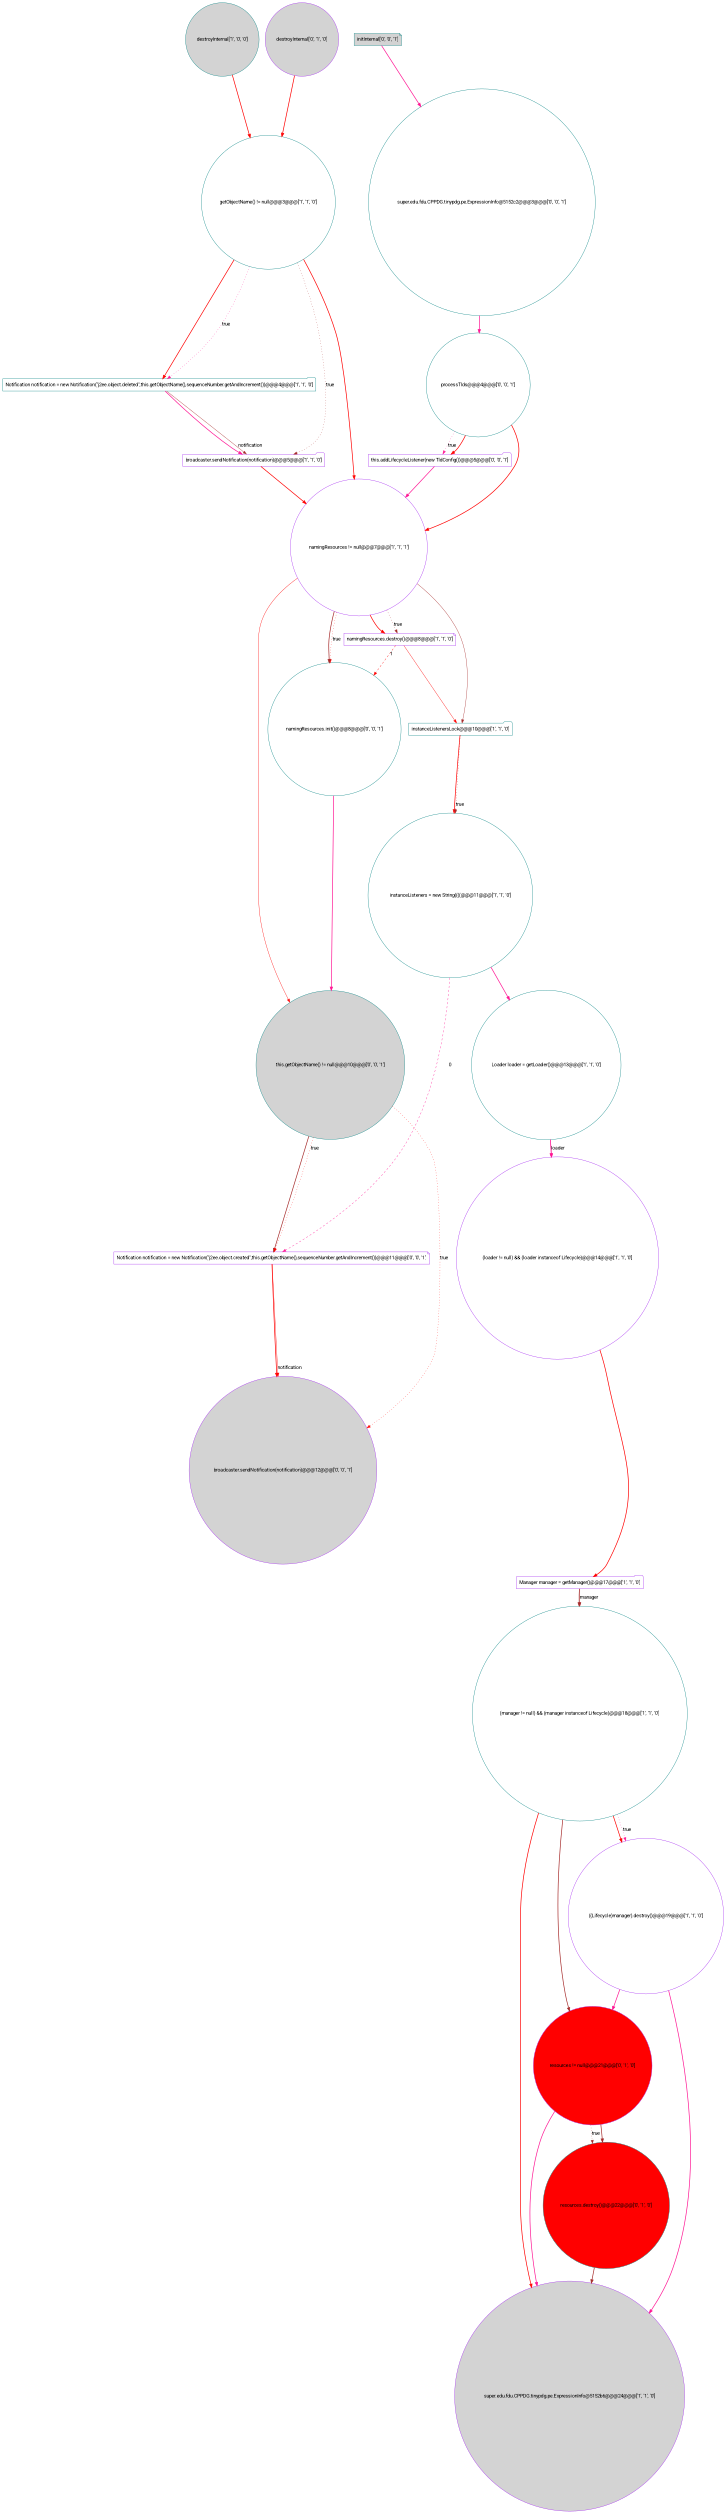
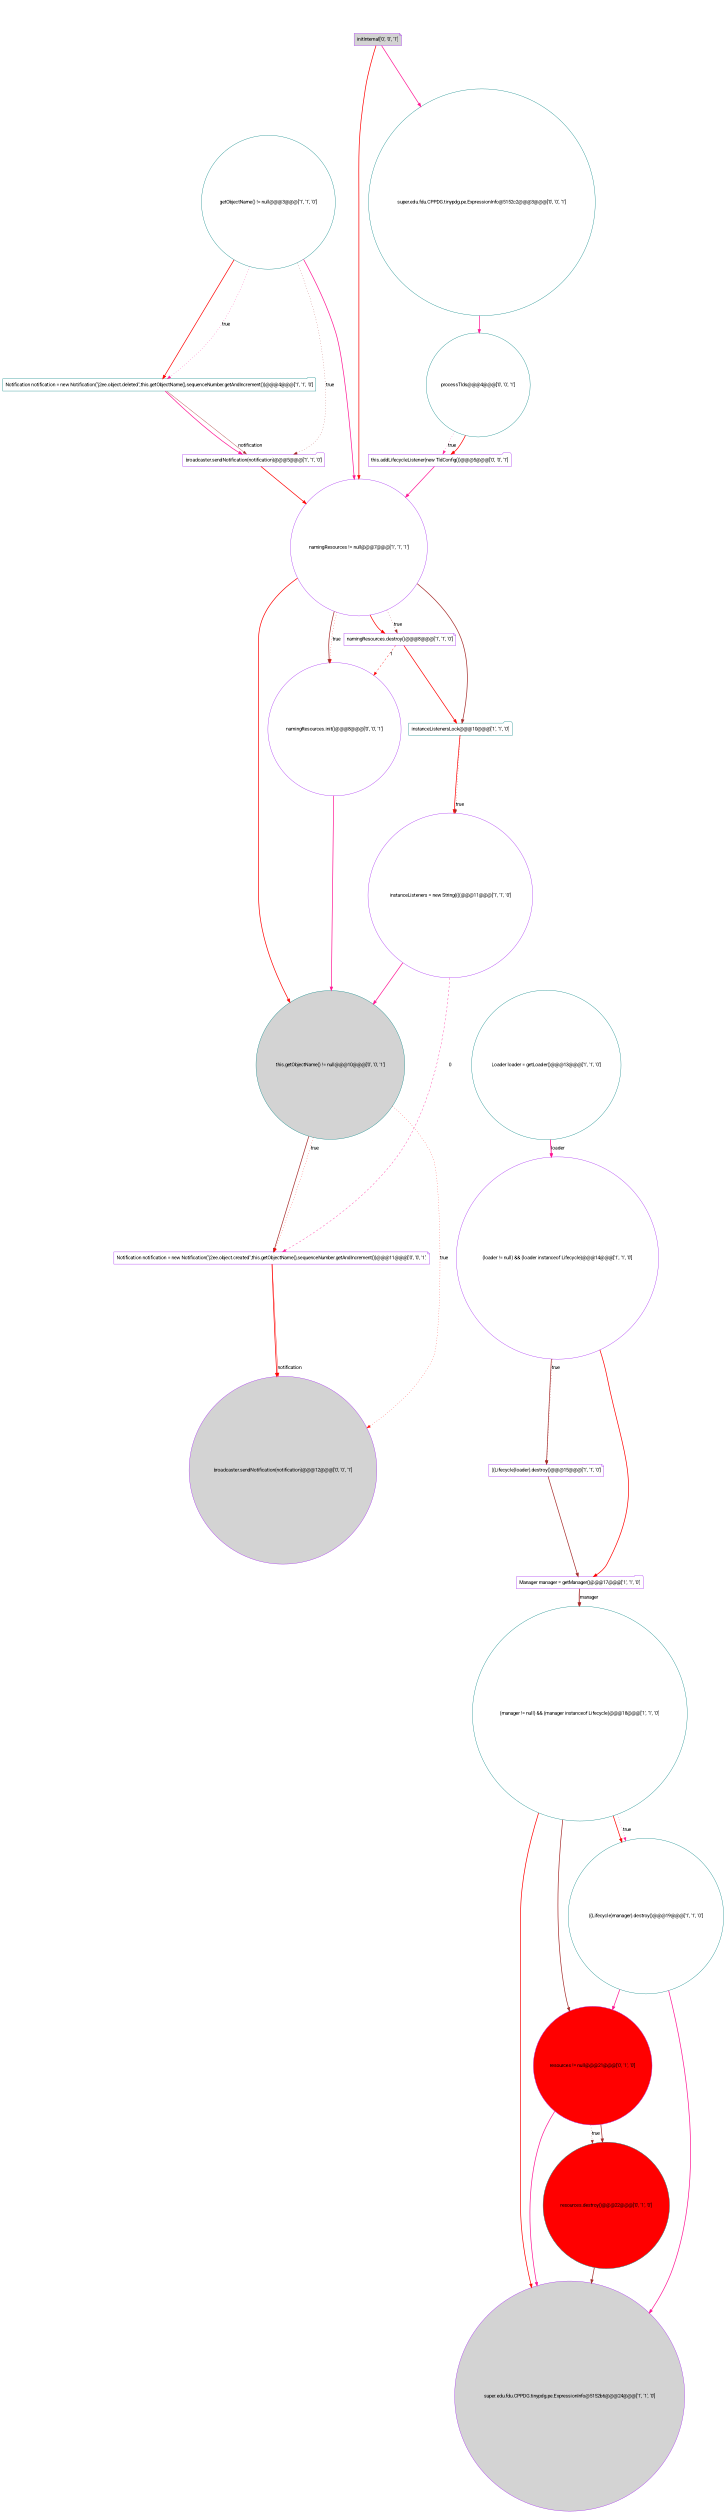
(222, 39) -> none
(302, 39) -> none
(378, 39) -> (378, 39)
(342, 364) -> (342, 364)
(494, 491) -> (359, 260)
(463, 644) -> (463, 644)
(429, 683) -> (429, 683)
(334, 729) -> (334, 729)
(259, 784) -> (259, 784)
(450, 895) -> (450, 895)
(499, 982) -> (389, 982)
none -> (546, 1470)
(646, 1916) -> (646, 1916)
